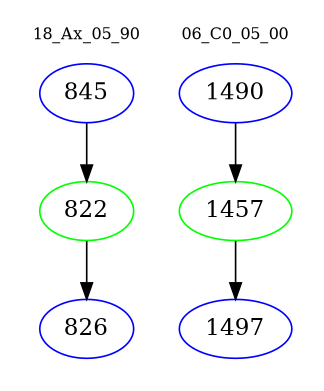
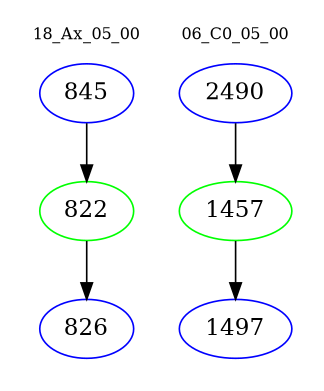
(87, 35) -> (87, 35)
(236, 93) -> (236, 93)
